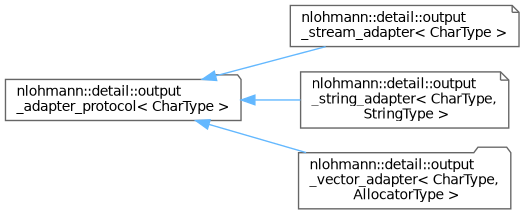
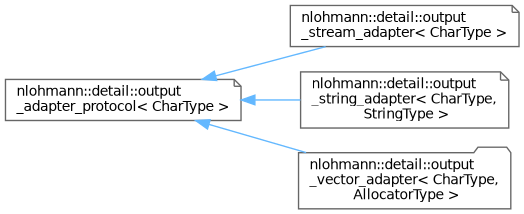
(123, 100) -> (123, 100)
